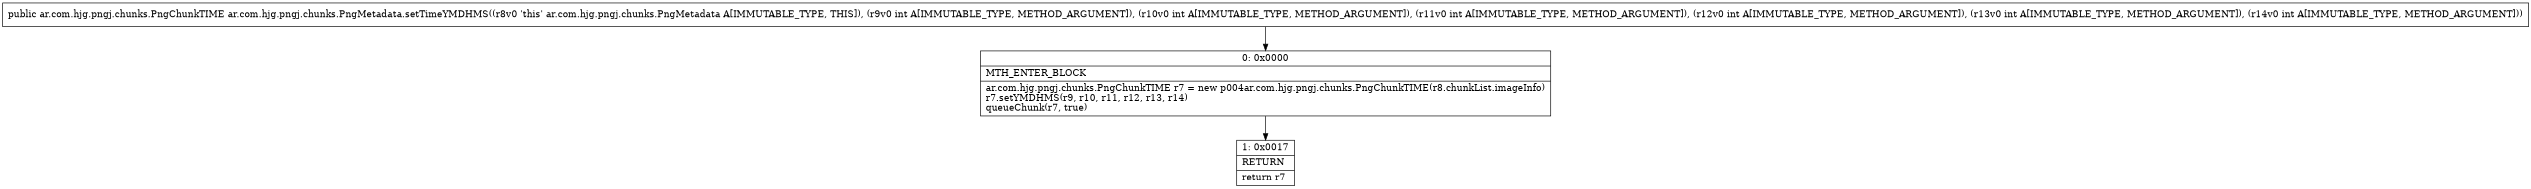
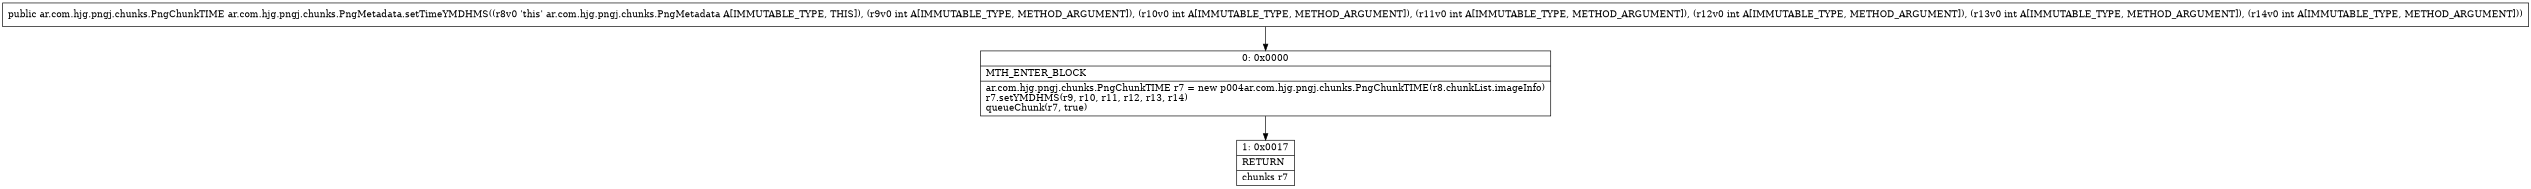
(1264, 178) -> (1265, 178)
